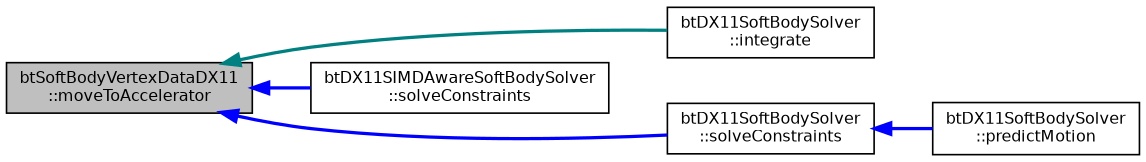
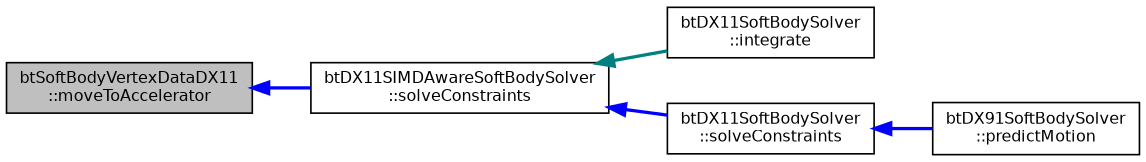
(452, 35) -> (640, 56)
(1036, 129) -> (1036, 129)
(452, 138) -> (646, 112)
